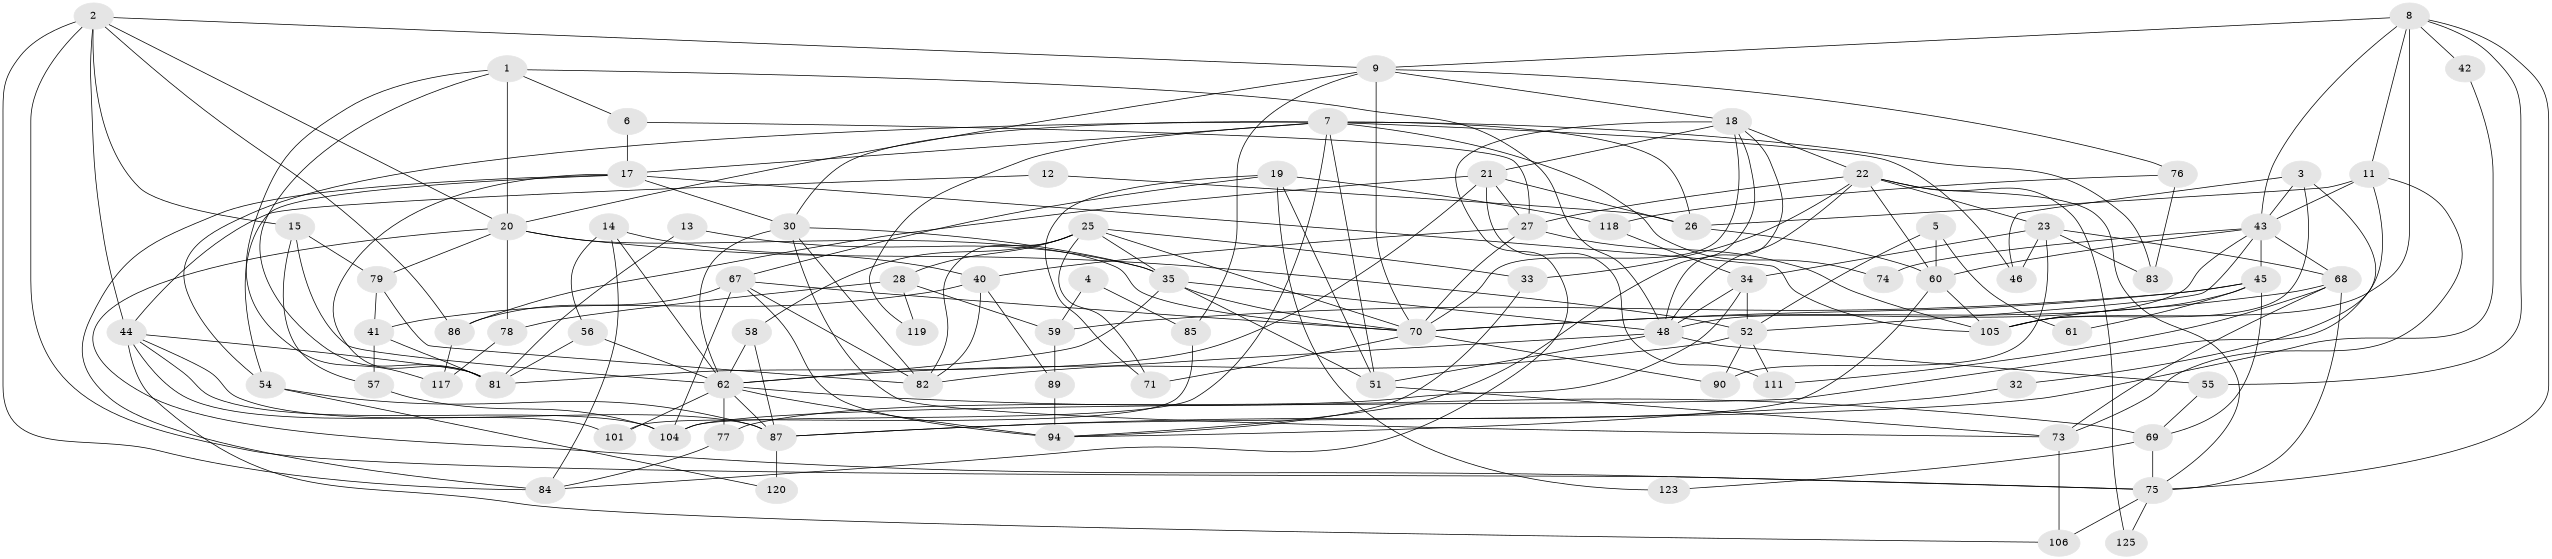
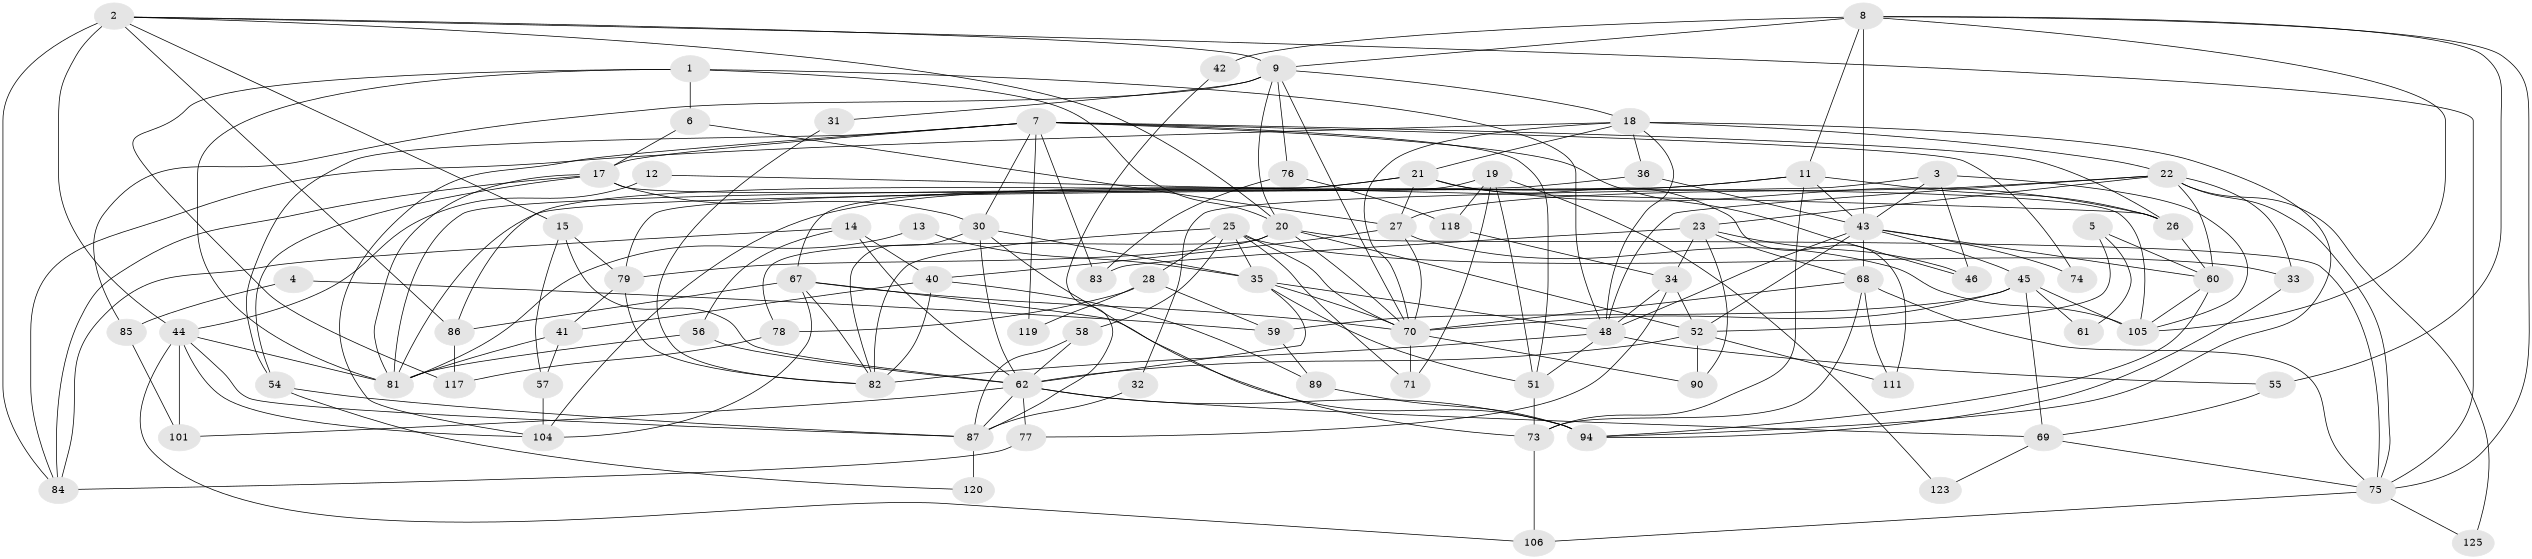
none -> (834, 122)
none -> (1644, 174)
none -> (1054, 193)
